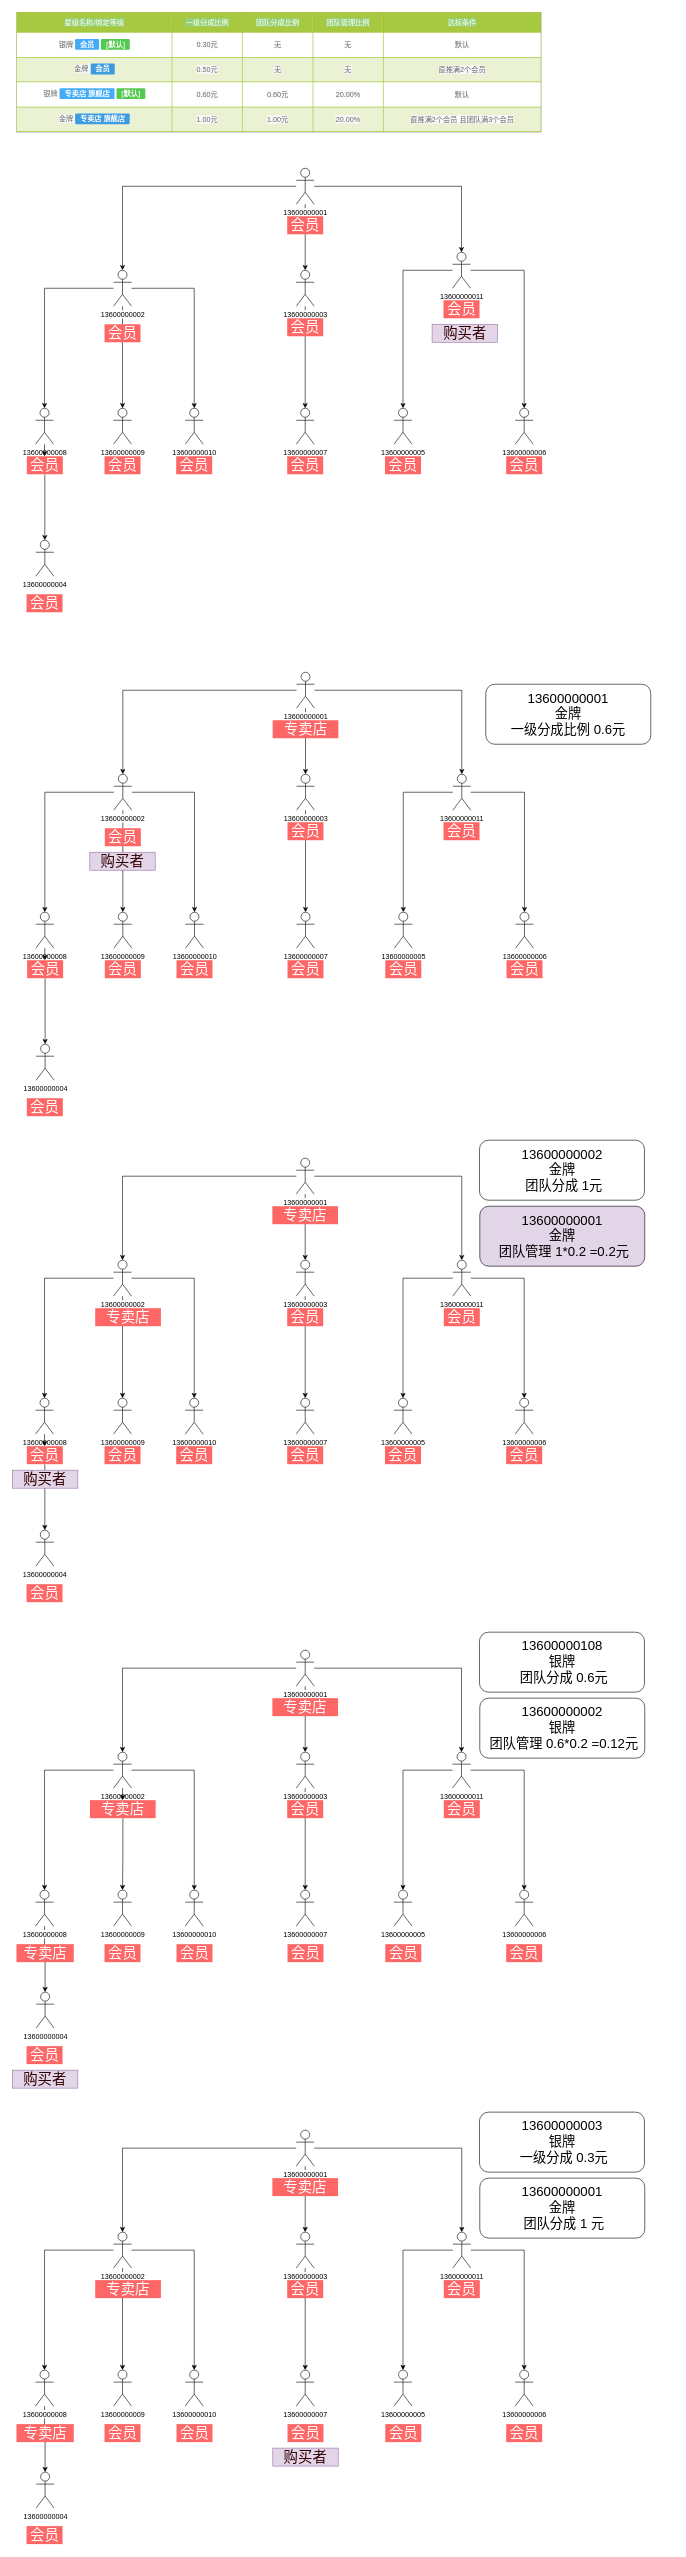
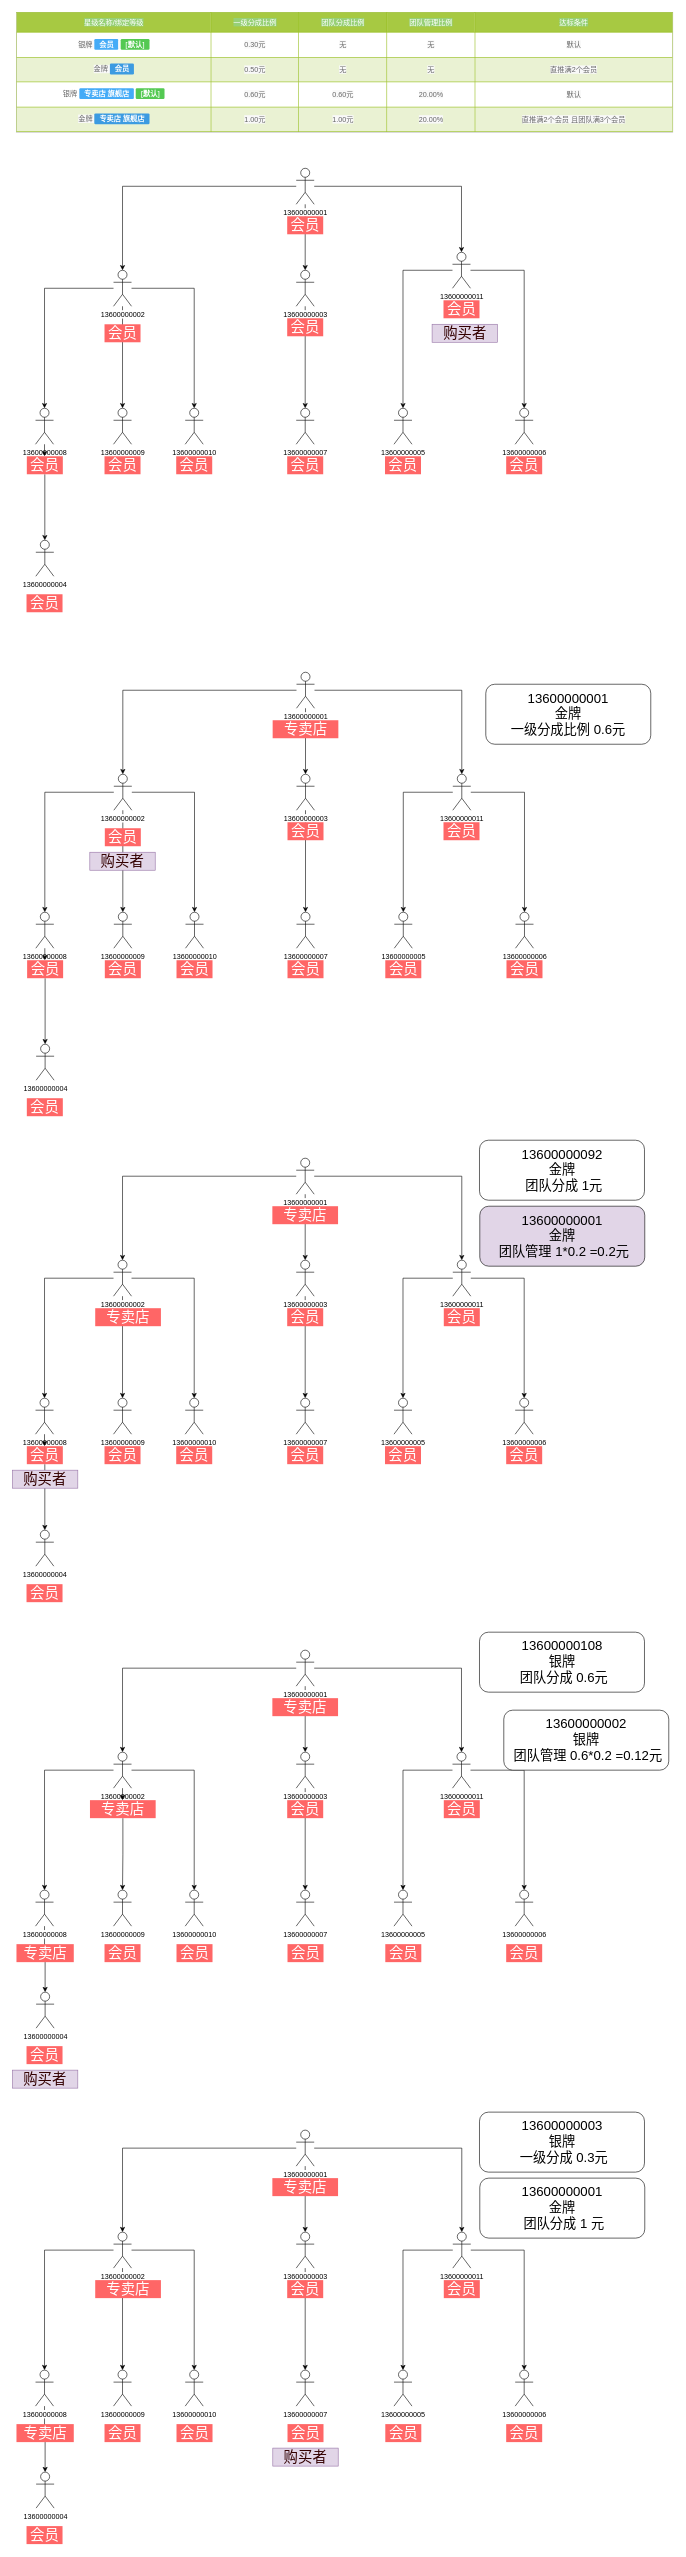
(279, 72) -> (345, 72)
(562, 1170) -> (562, 1170)
(562, 1728) -> (586, 1740)
